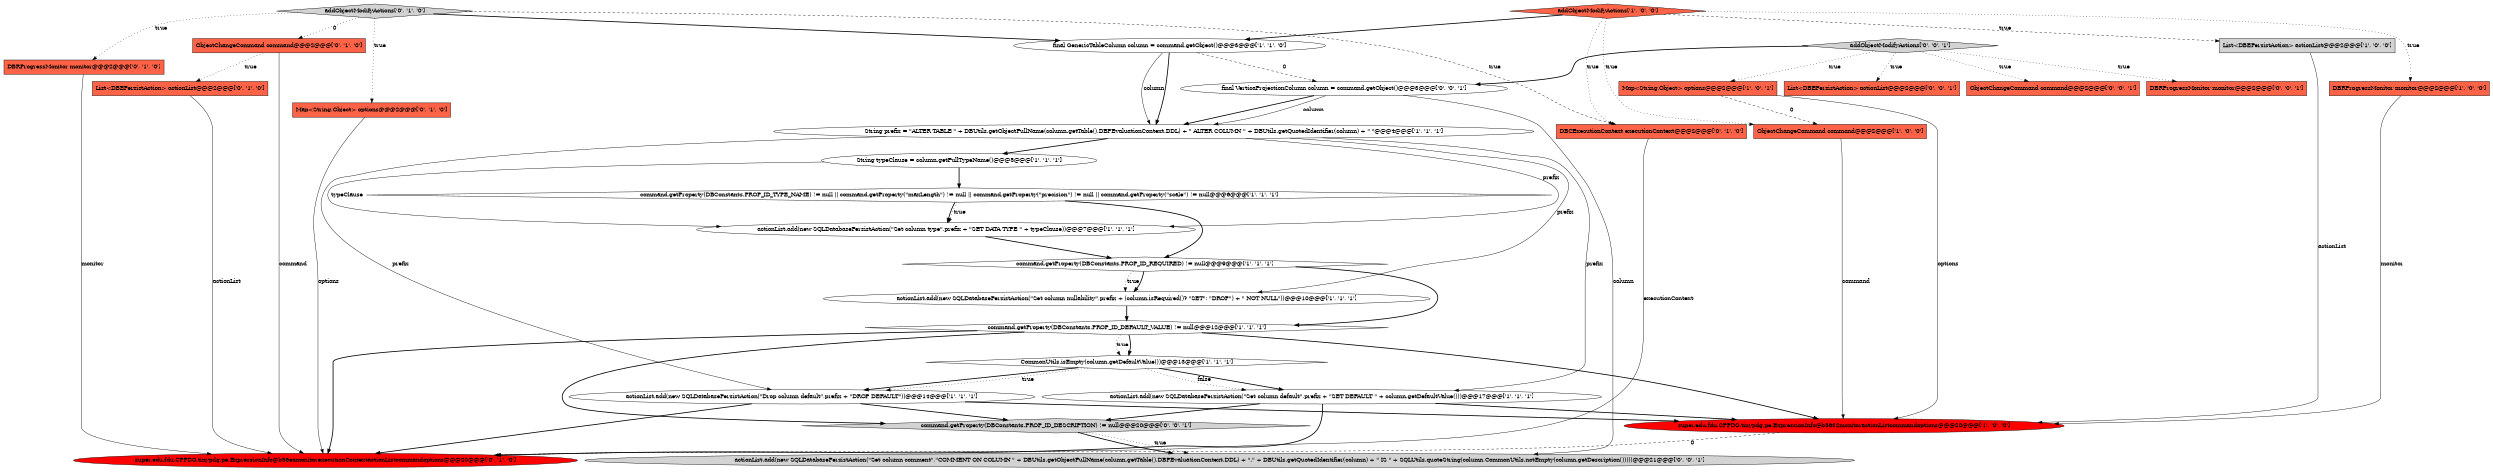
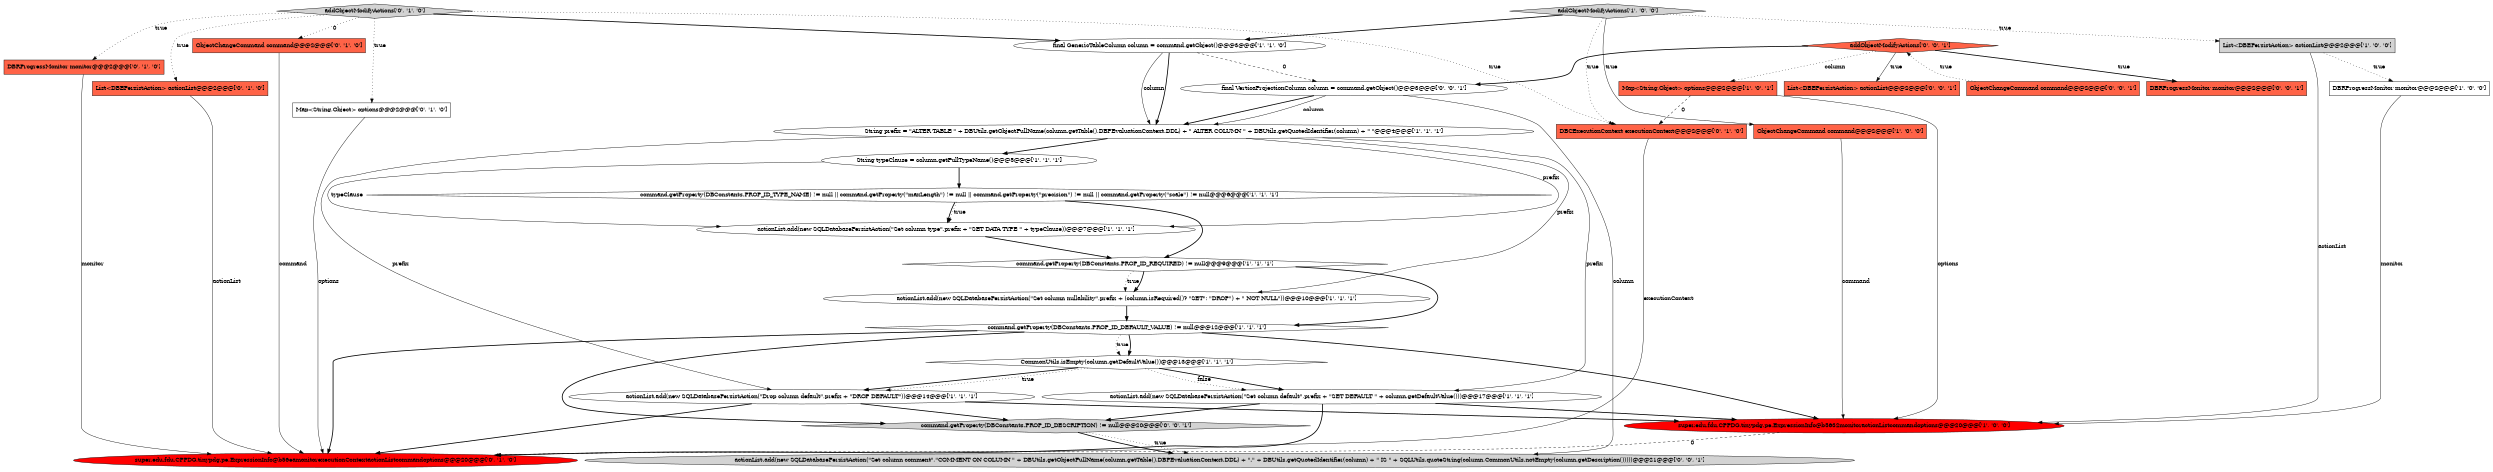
(1608, 11) -> (1608, 11)
(2070, 16) -> (2356, 66)
(1046, 21) -> (1046, 21)
(1939, 28) -> (1939, 28)
(1900, 46) -> (1900, 46)
(1887, 65) -> (1887, 65)
(2054, 65) -> (2054, 65)
(232, 66) -> (230, 25)
(1972, 66) -> (1940, 74)
(1835, 67) -> (1835, 67)
(2409, 89) -> (2409, 89)
(1767, 109) -> (1676, 109)
(372, 110) -> (372, 110)
(1640, 112) -> (1640, 112)
